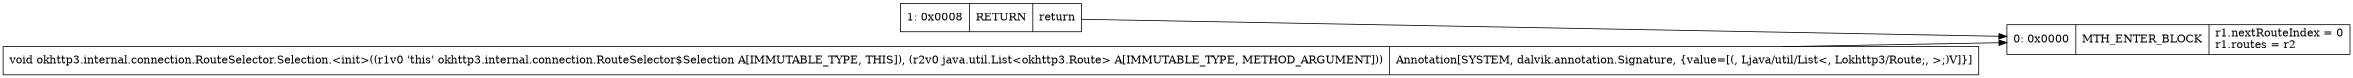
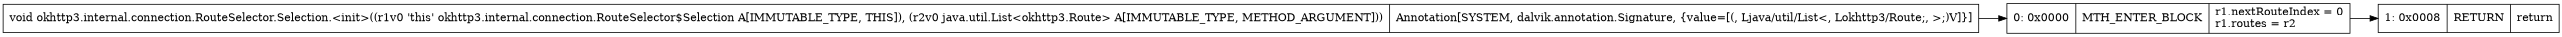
(1540, 28) -> (2360, 18)
